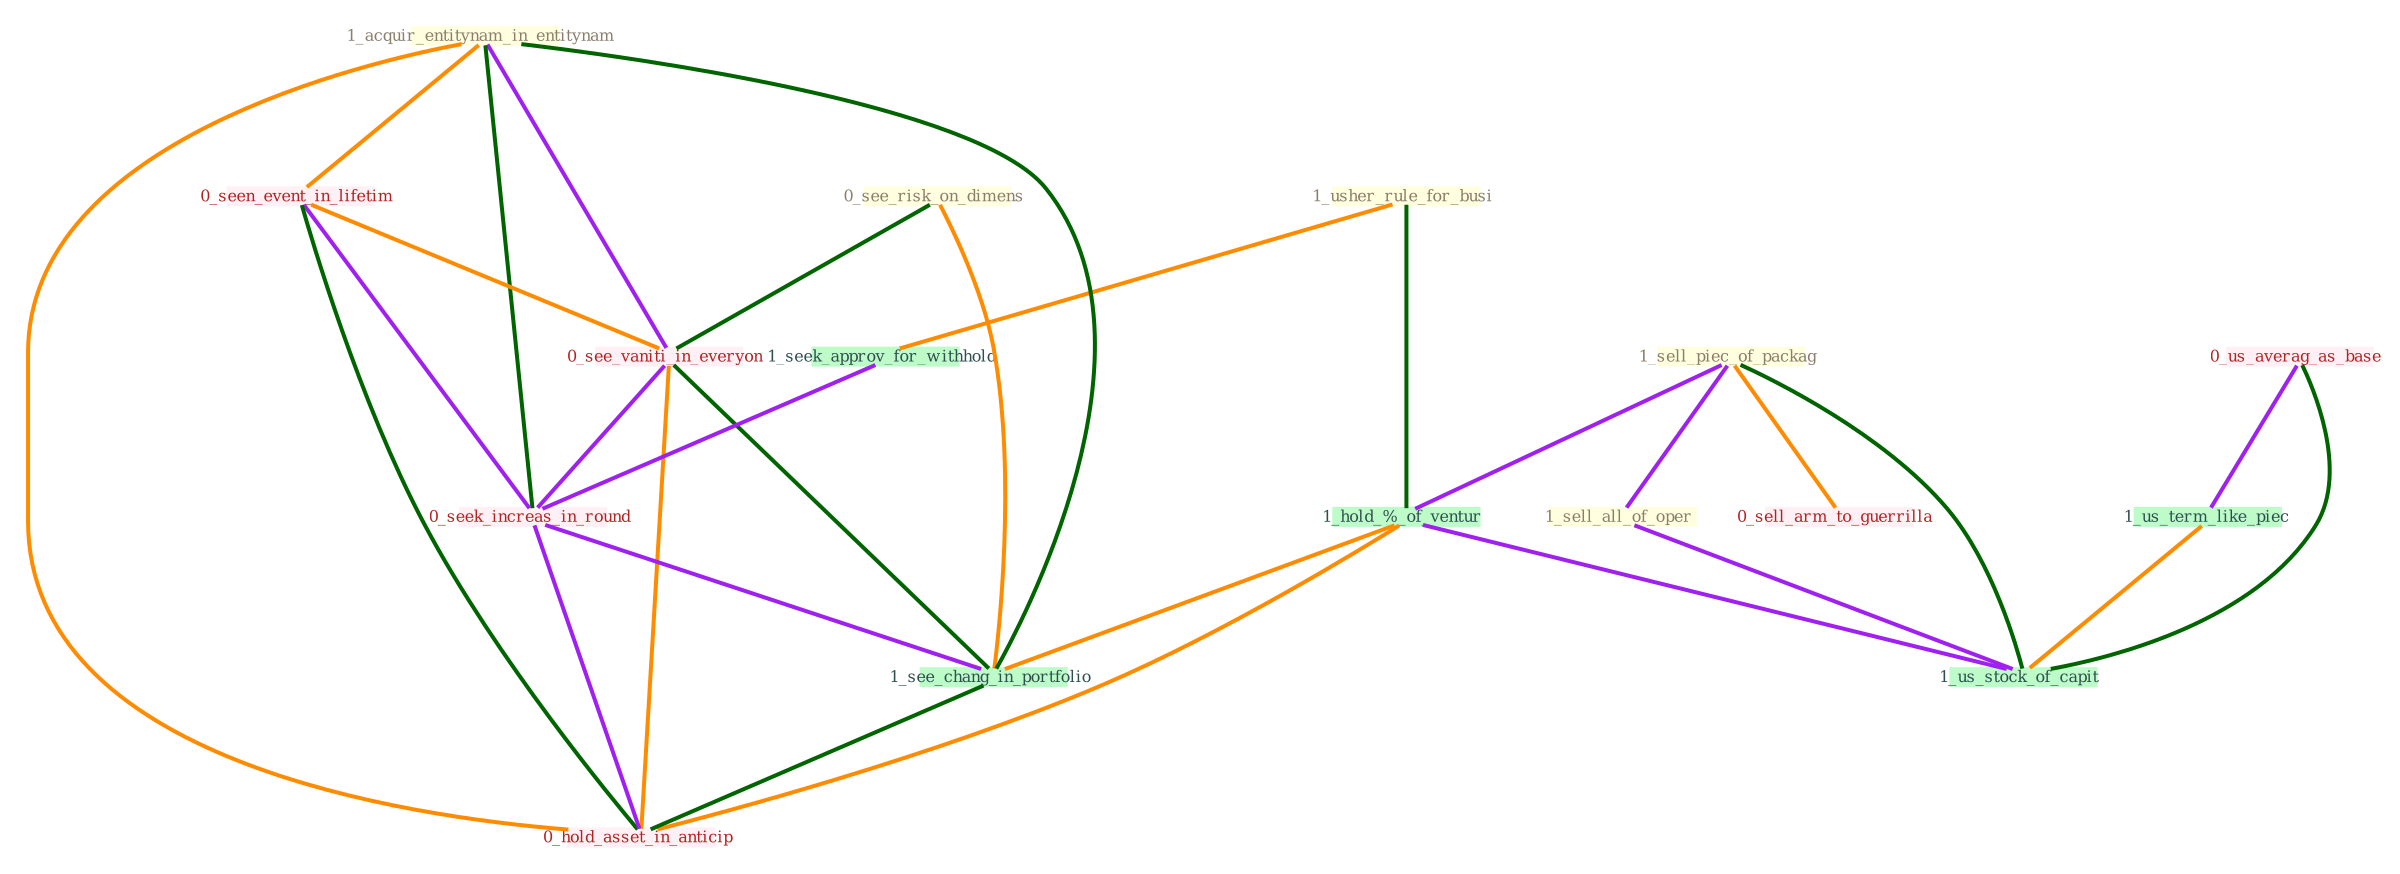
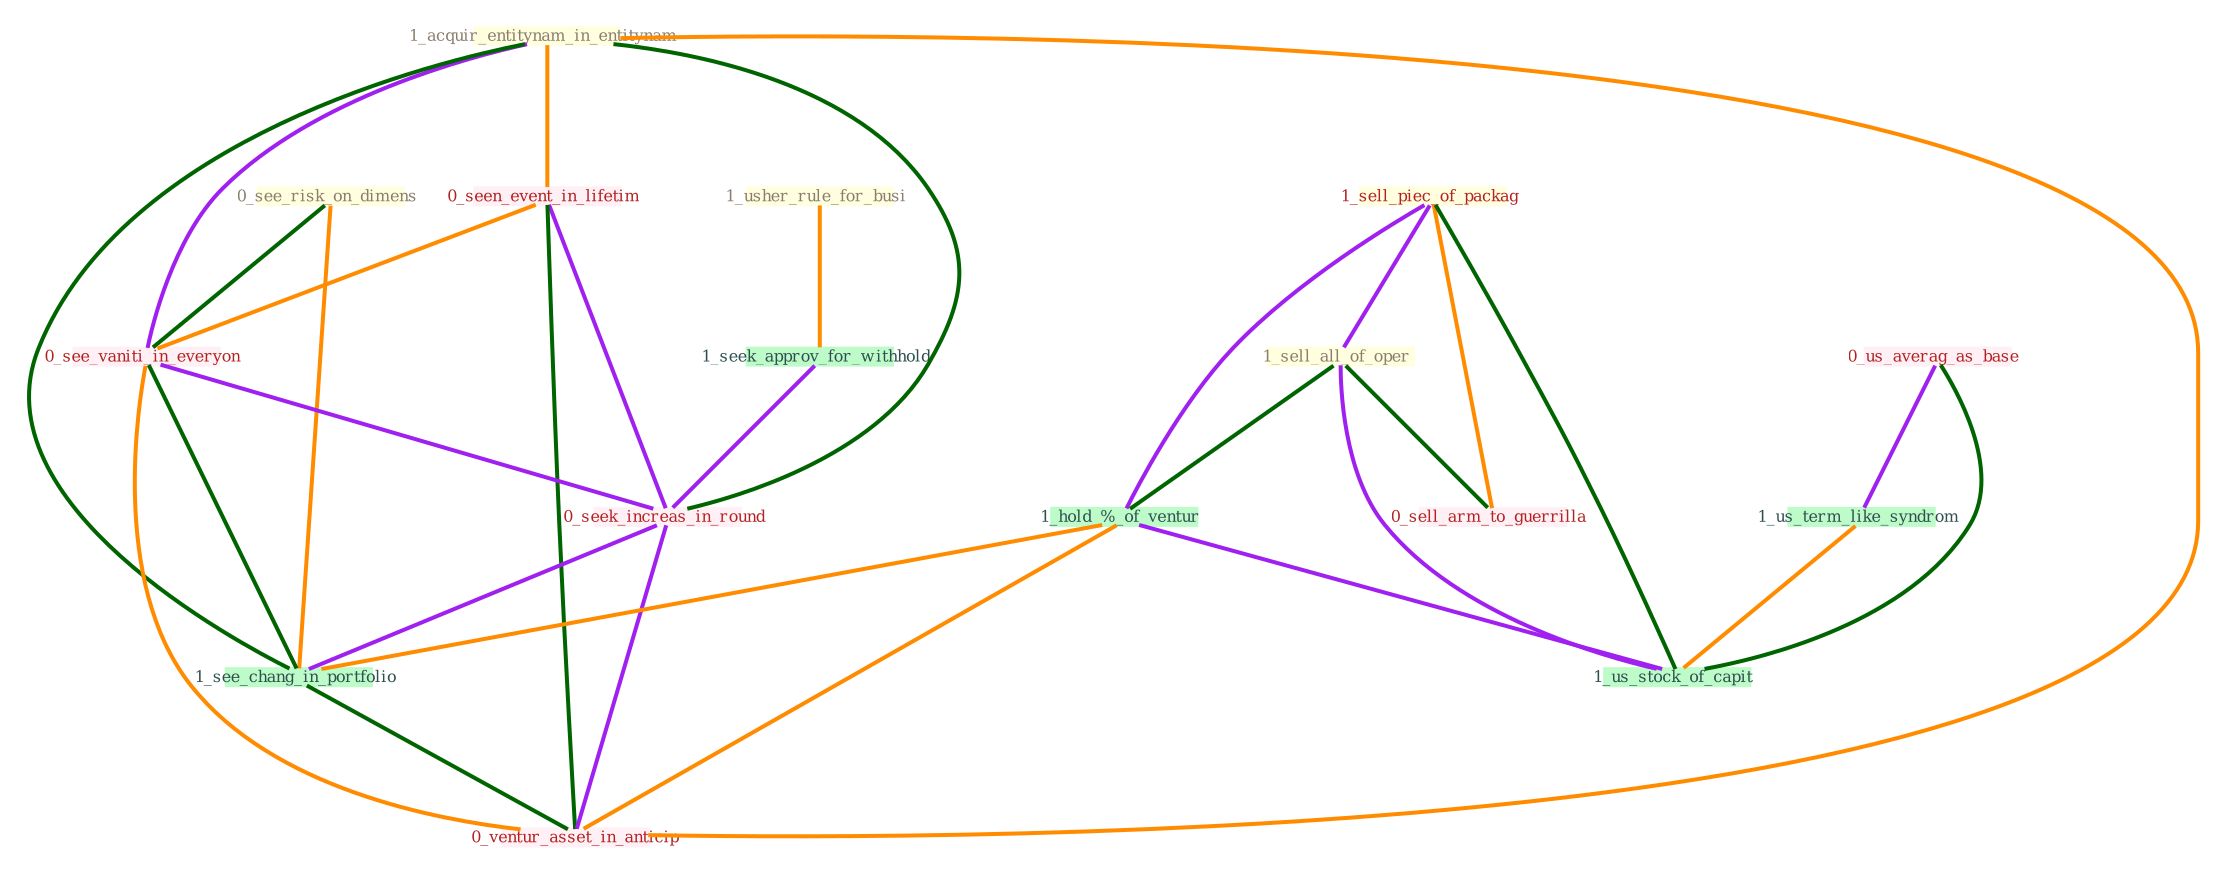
(1406, 356) -> (1232, 437)
(1731, 357) -> (1433, 196)
none -> (1417, 437)
(2208, 517) -> (1862, 517)
(641, 837) -> (575, 837)
